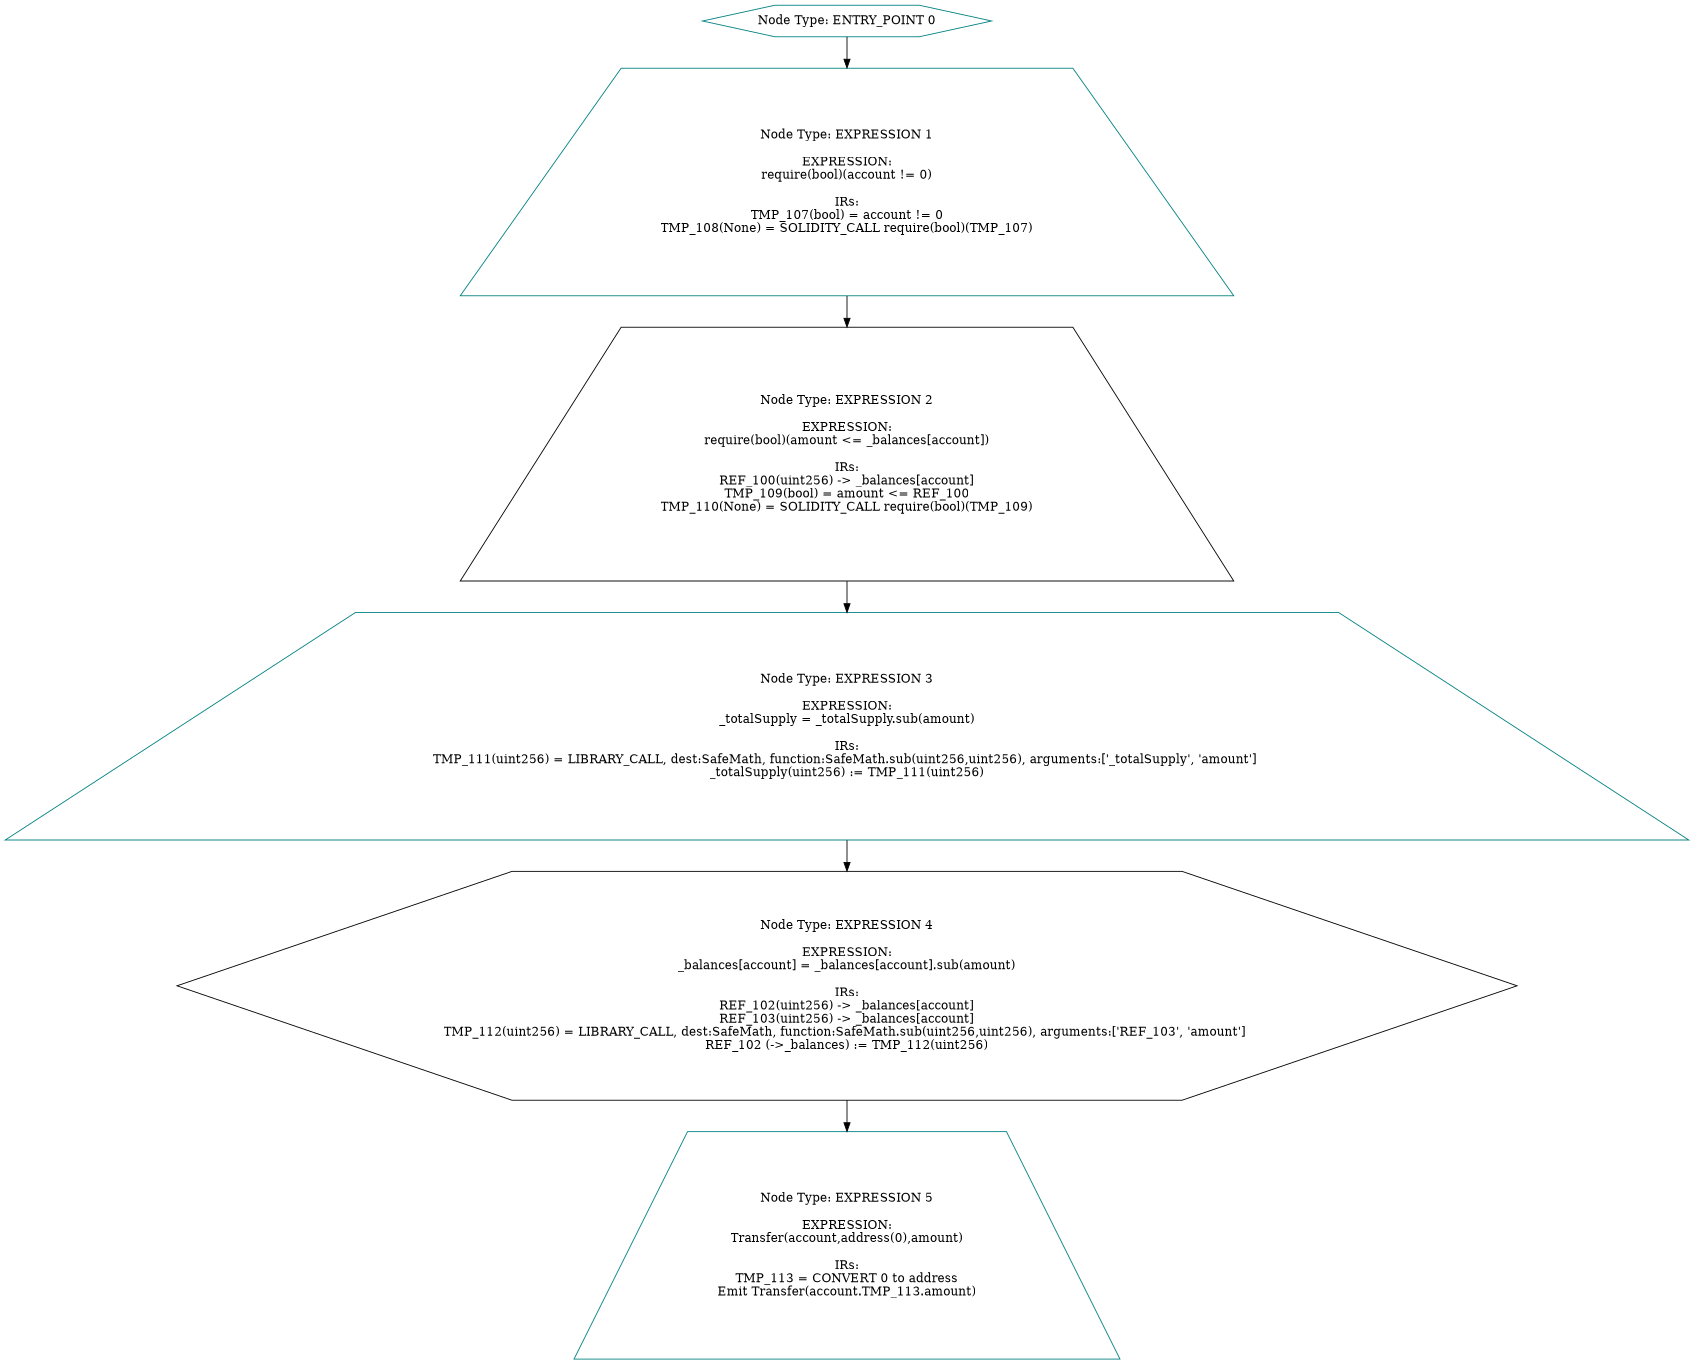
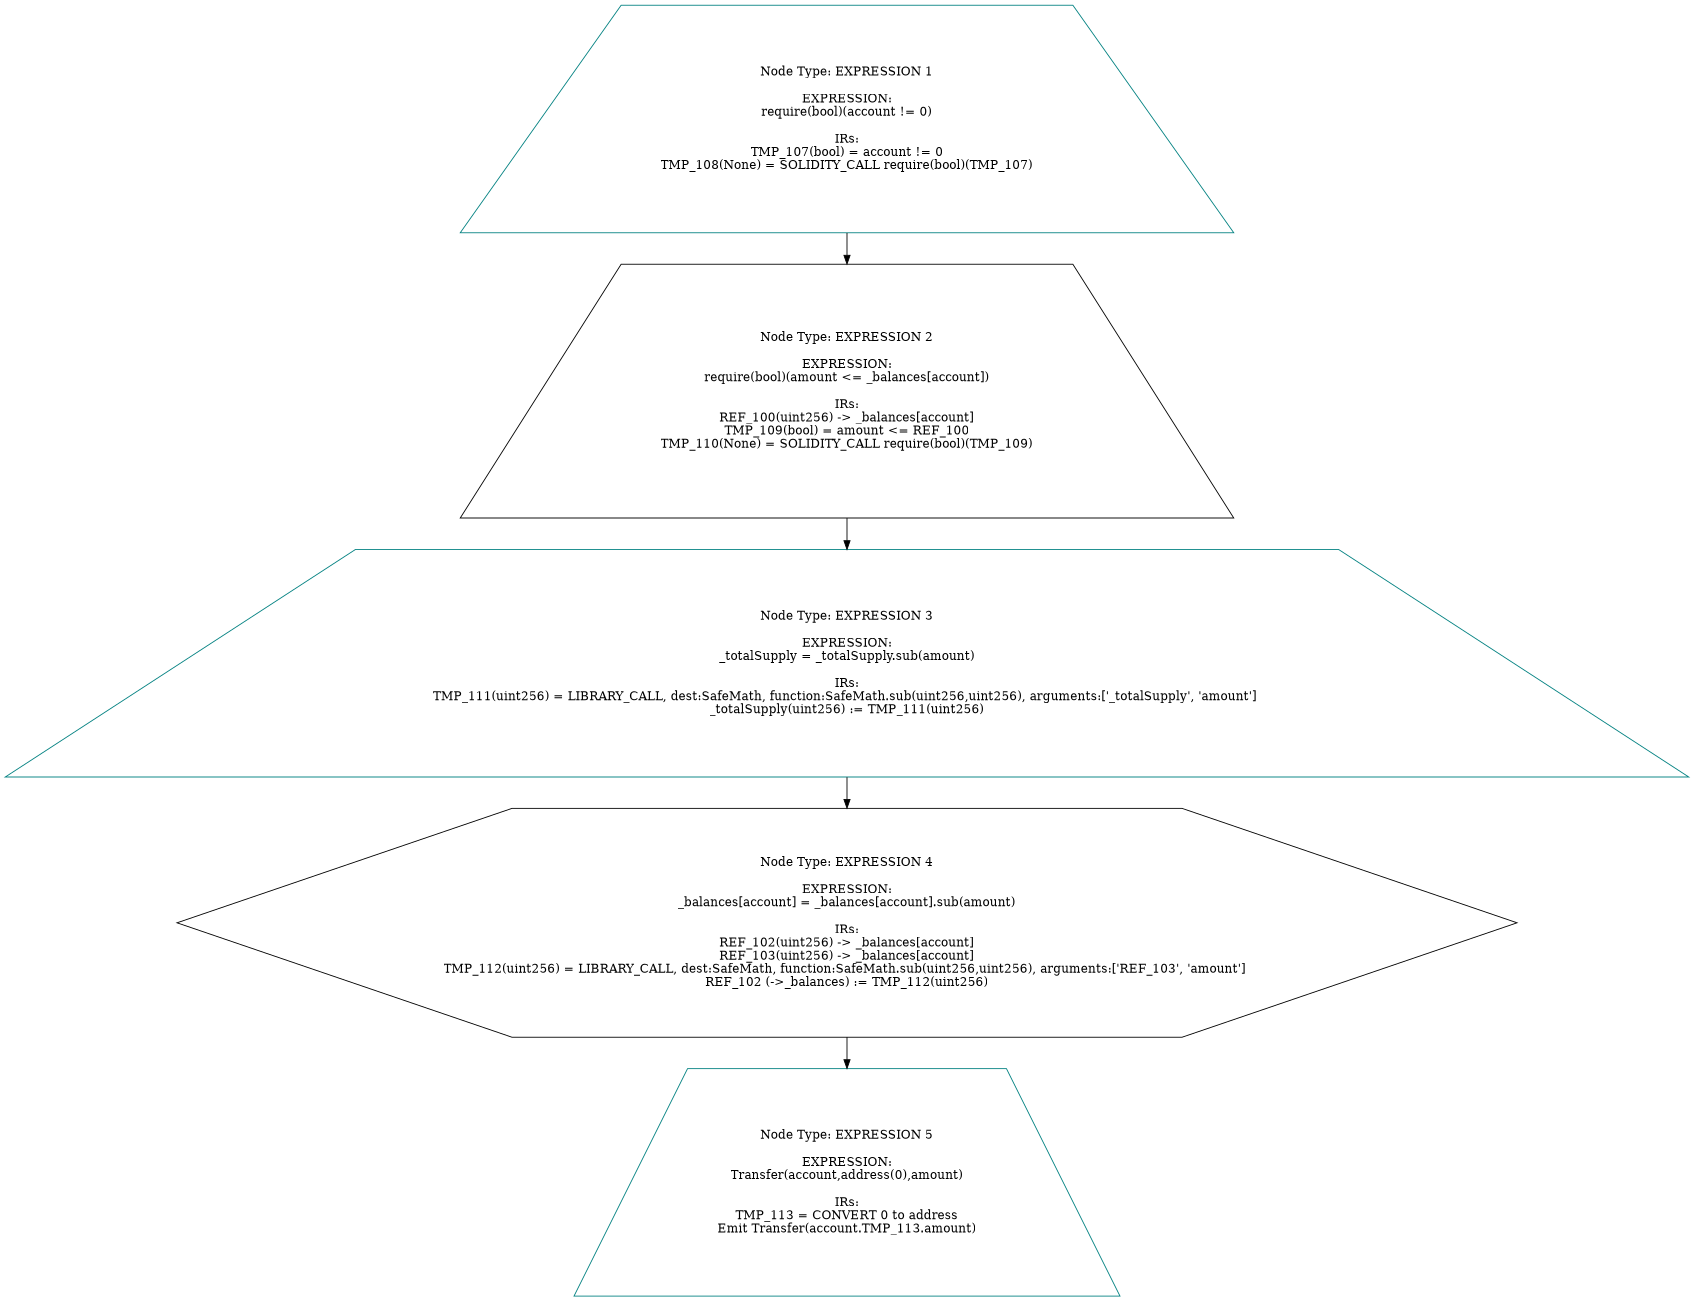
(847, 21) -> none
